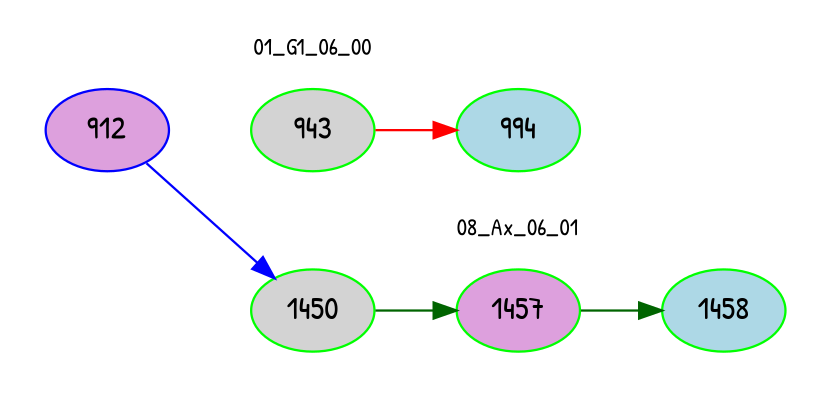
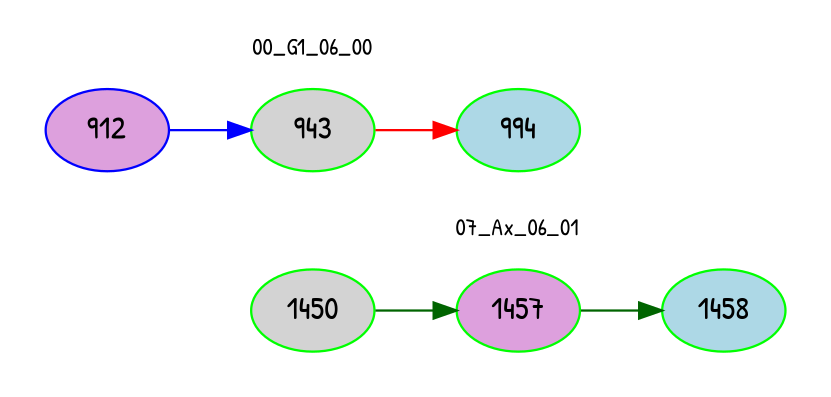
(313, 49) -> (313, 49)
(202, 213) -> (199, 130)
(518, 229) -> (518, 229)
